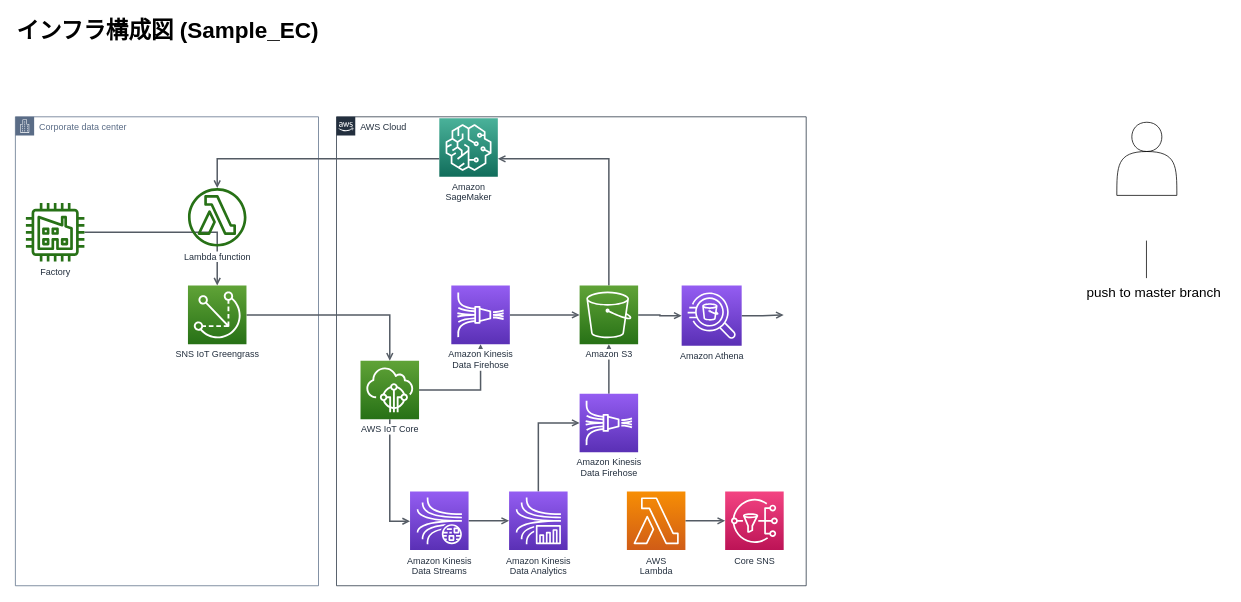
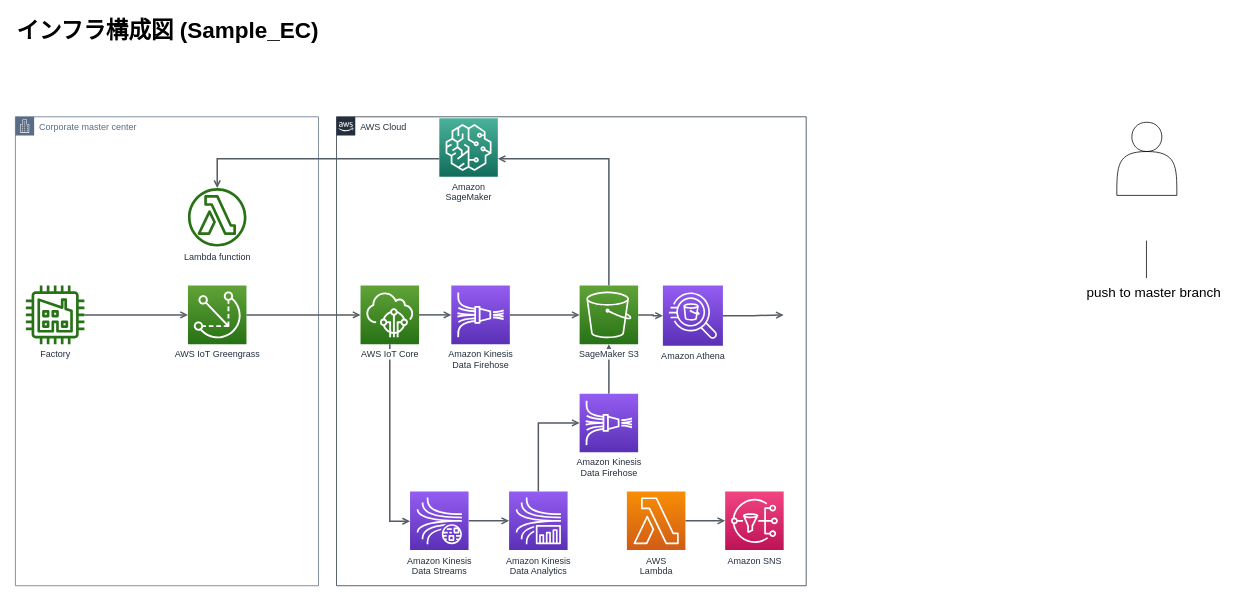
(90, 127) -> (95, 127)
(55, 232) -> (55, 315)
(711, 315) -> (693, 315)
(218, 355) -> (218, 355)
(609, 355) -> (609, 355)
(390, 390) -> (390, 315)
(755, 561) -> (755, 561)
